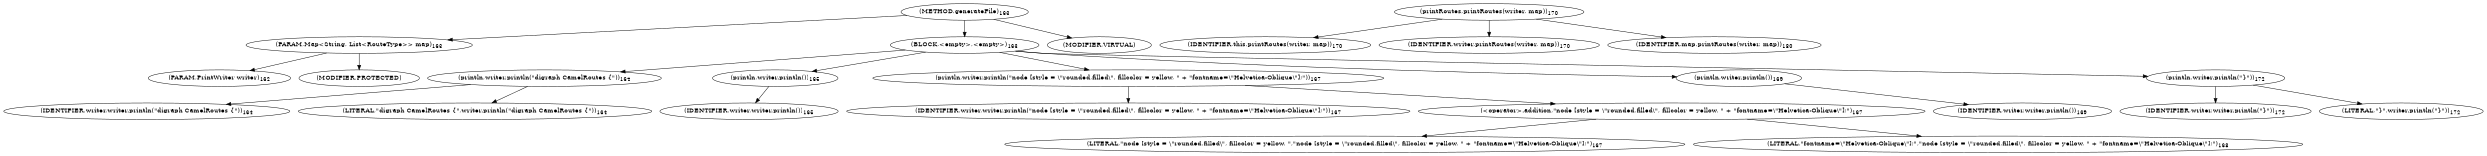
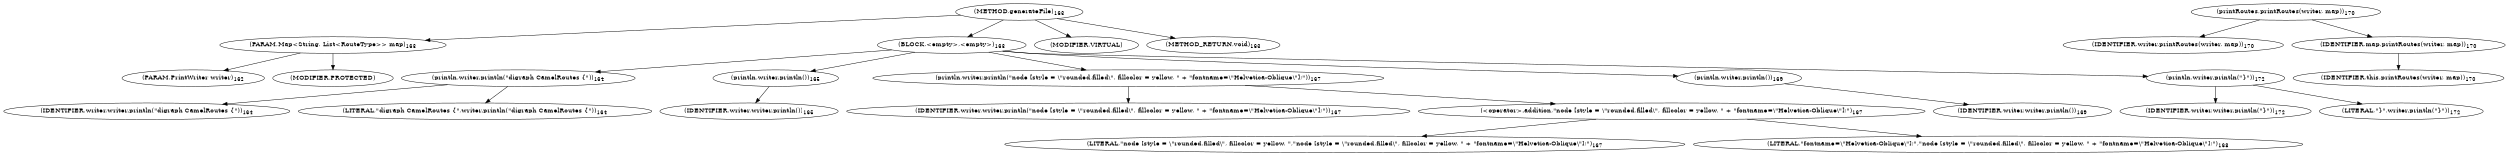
(1380, 28) -> (2399, 59)
(1788, 44) -> (2472, 44)
none -> (1213, 45)
